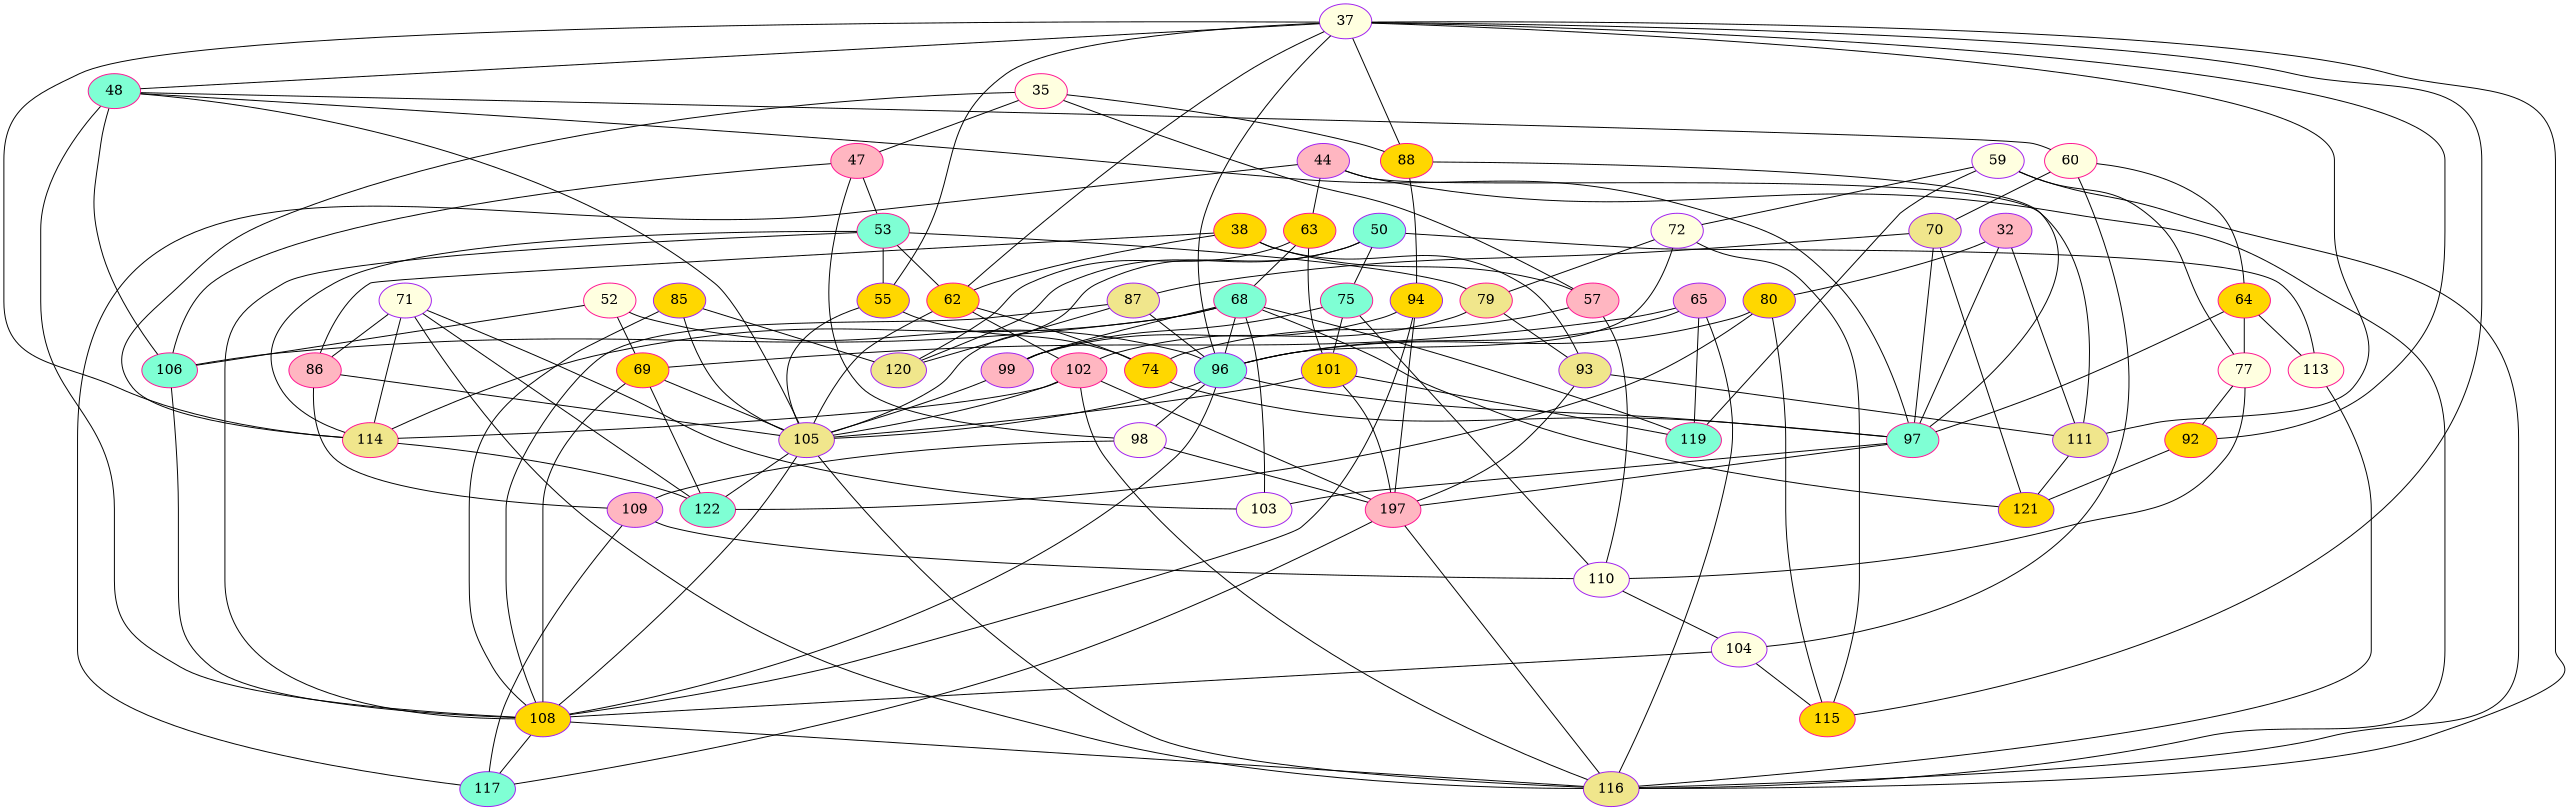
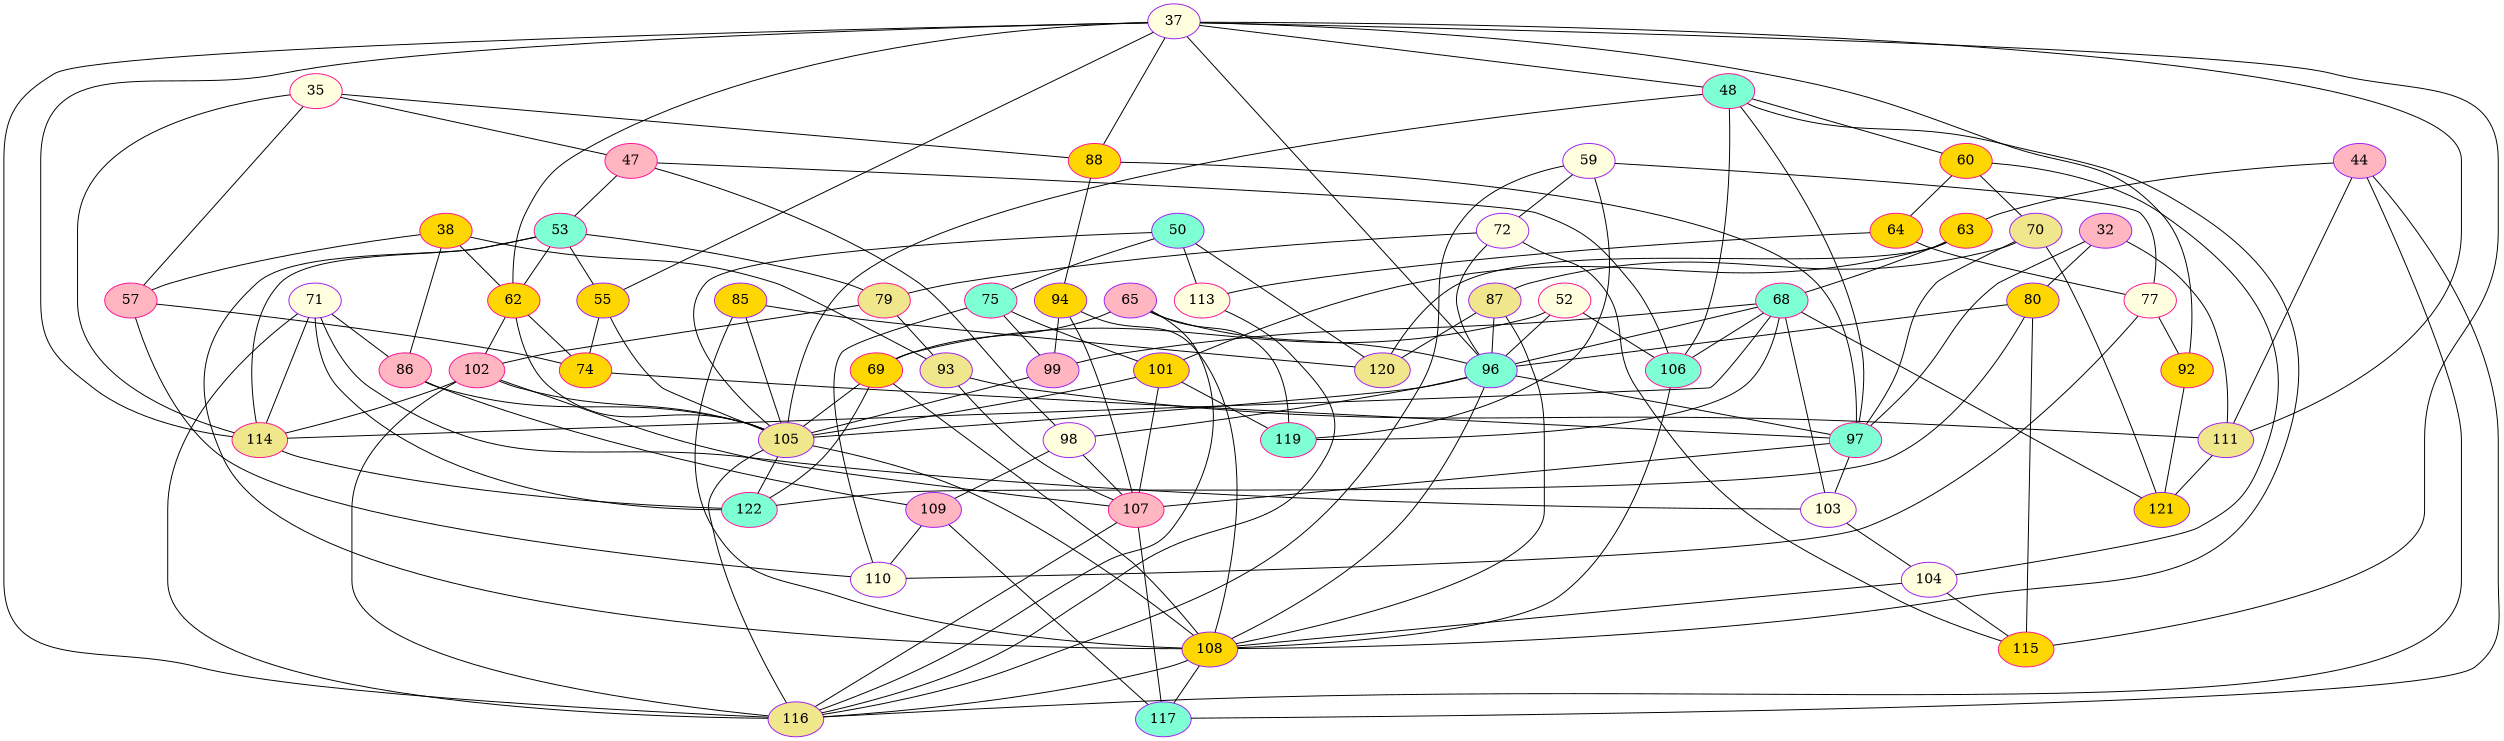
(2071, 161) -> (1966, 161)
(2082, 377) -> none
(1393, 510) -> (1136, 510)
(1670, 615) -> (1879, 545)
